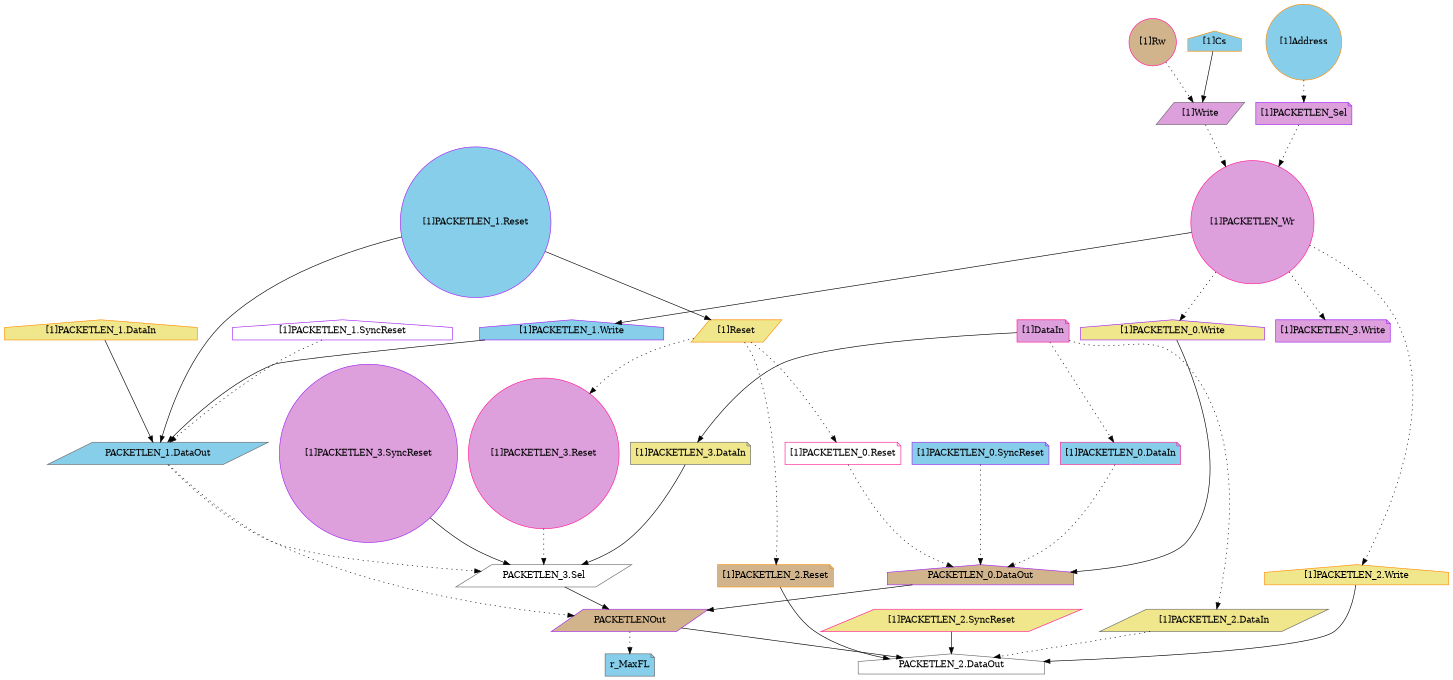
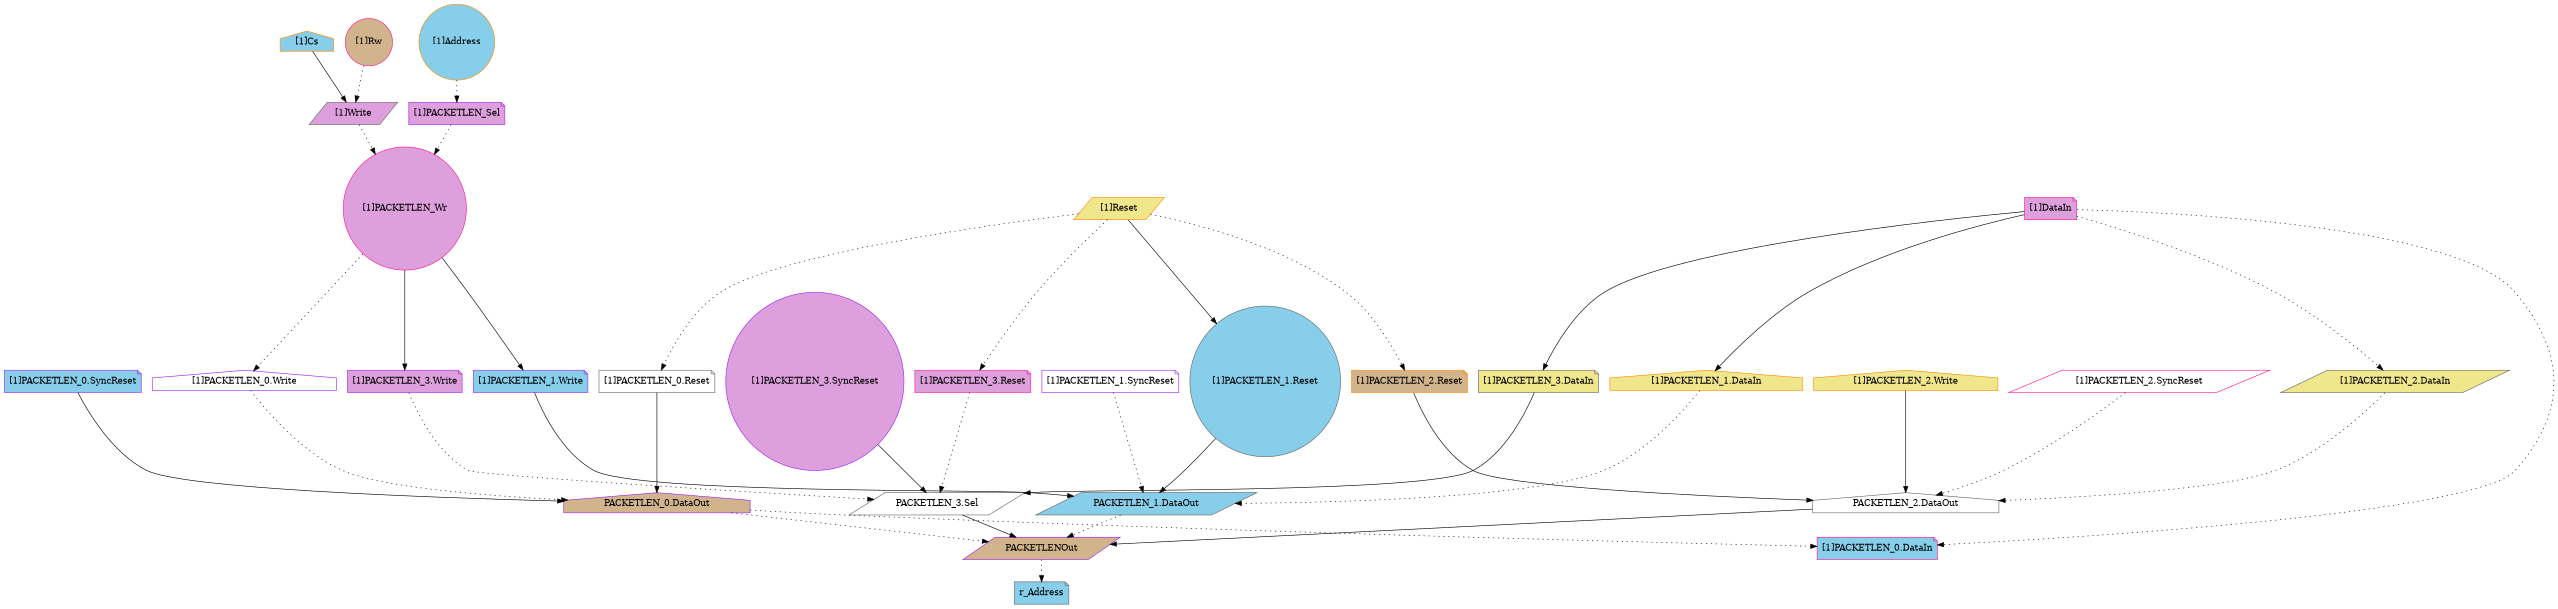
(476, 222) -> (1265, 381)
none -> (1859, 267)
(625, 284) -> (1170, 269)
(1305, 293) -> (405, 317)
(342, 331) -> (1110, 381)
(572, 331) -> (531, 381)
(1173, 331) -> (244, 381)
(1413, 384) -> none
(128, 388) -> (1487, 492)
(544, 453) -> (973, 381)
(843, 453) -> (657, 381)
(1206, 498) -> (390, 483)
(981, 511) -> (299, 490)
(888, 524) -> (657, 439)
(1074, 524) -> (1280, 531)
(308, 552) -> (618, 483)
(813, 597) -> (857, 527)
(951, 620) -> (2139, 381)
(951, 640) -> (2038, 452)
(789, 642) -> (1465, 527)
(630, 665) -> (1042, 593)
